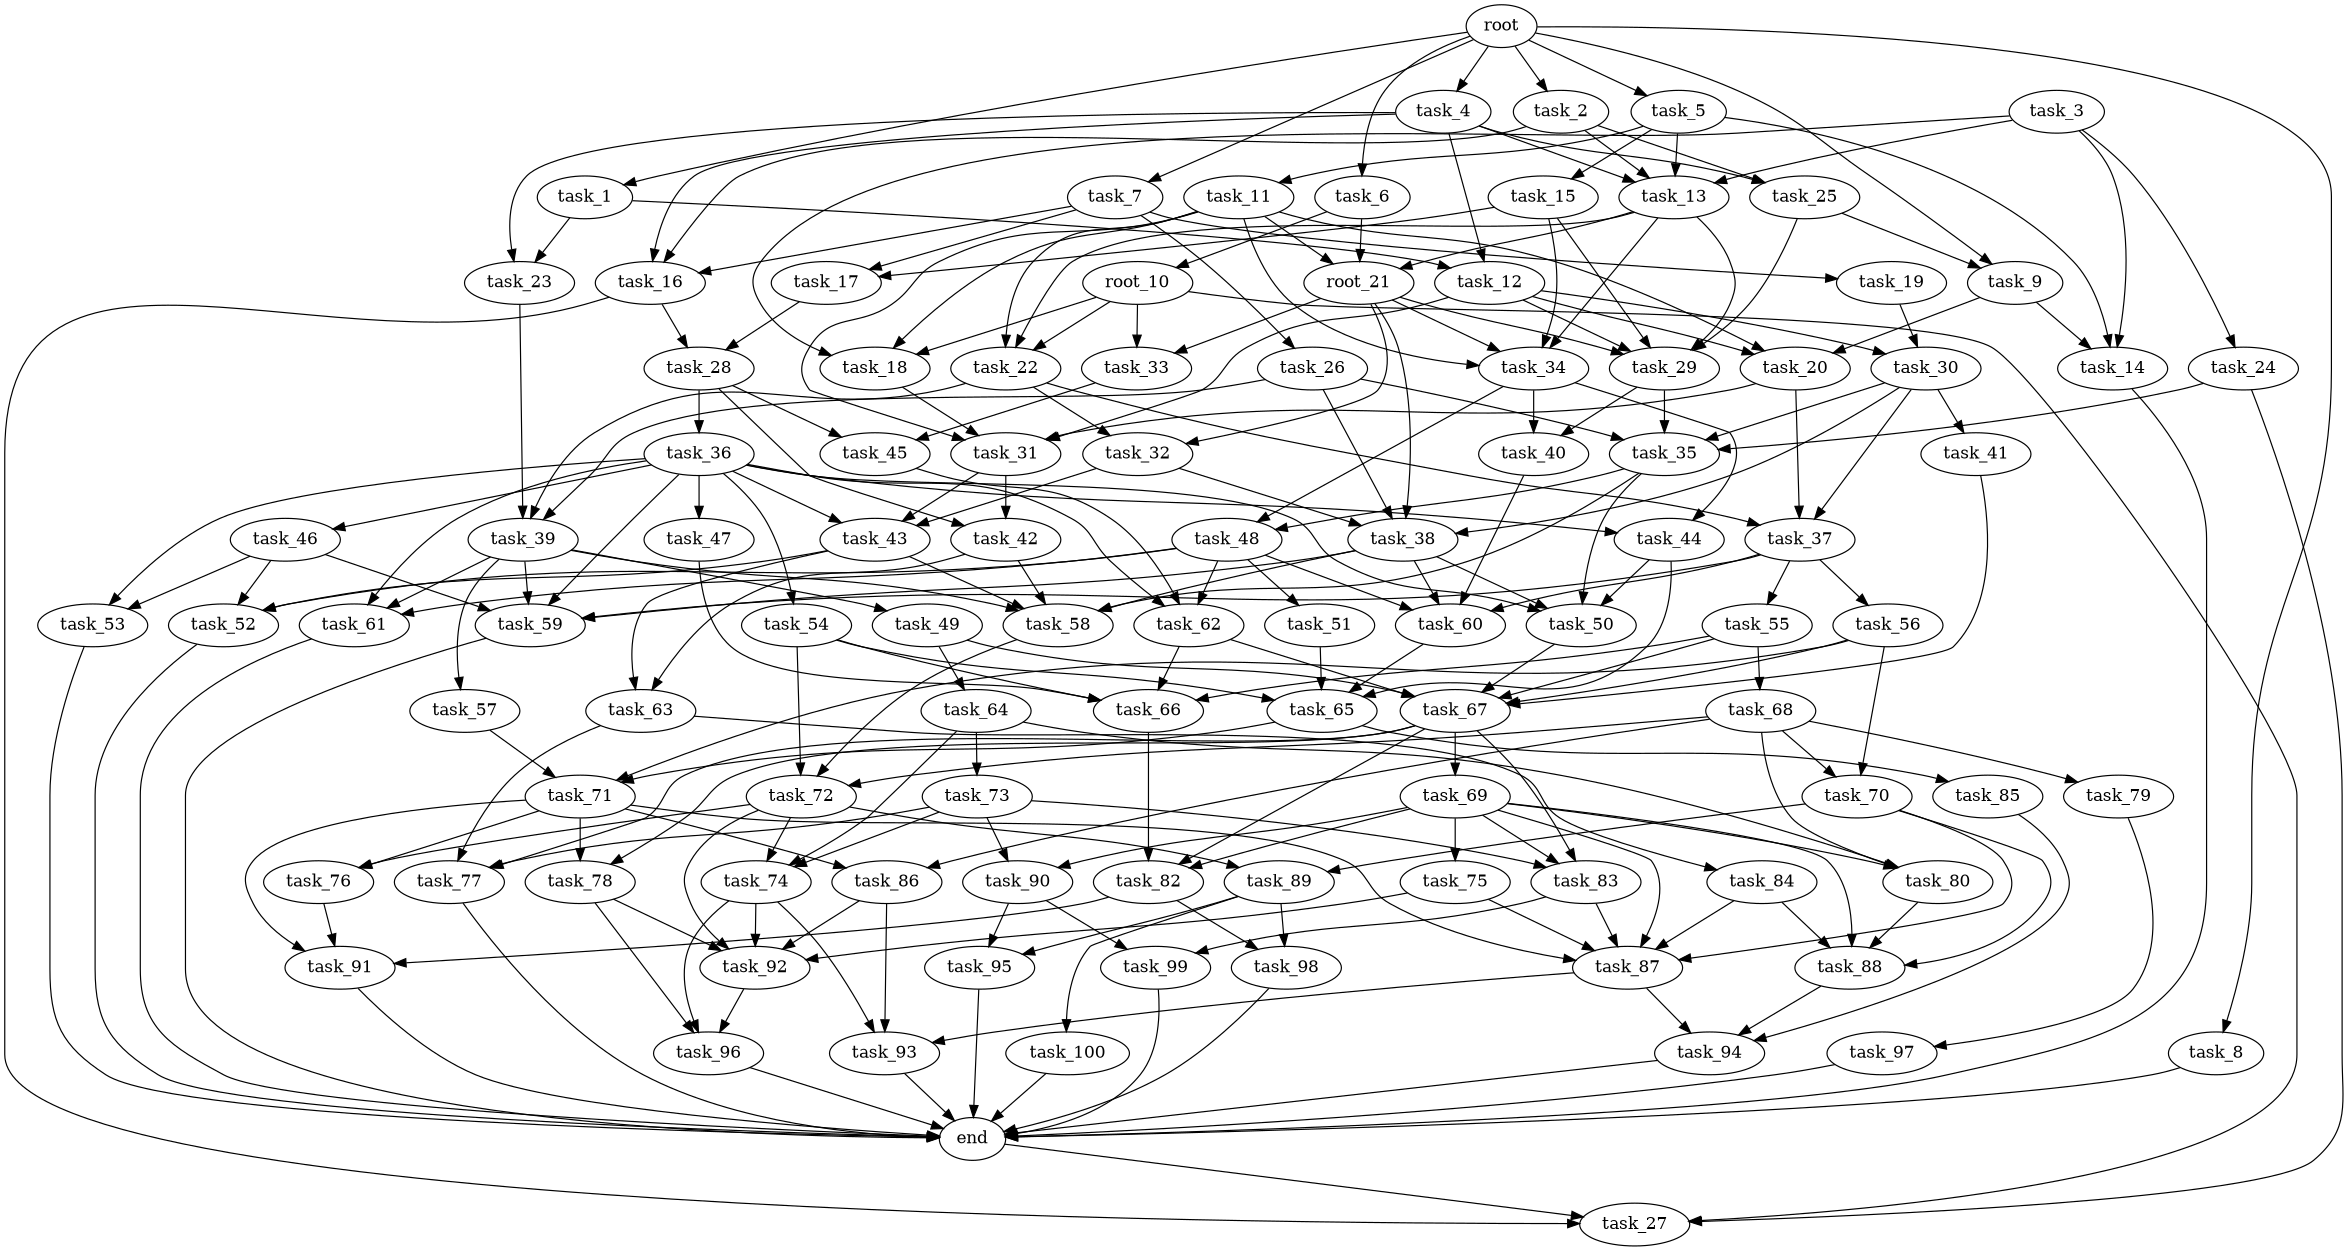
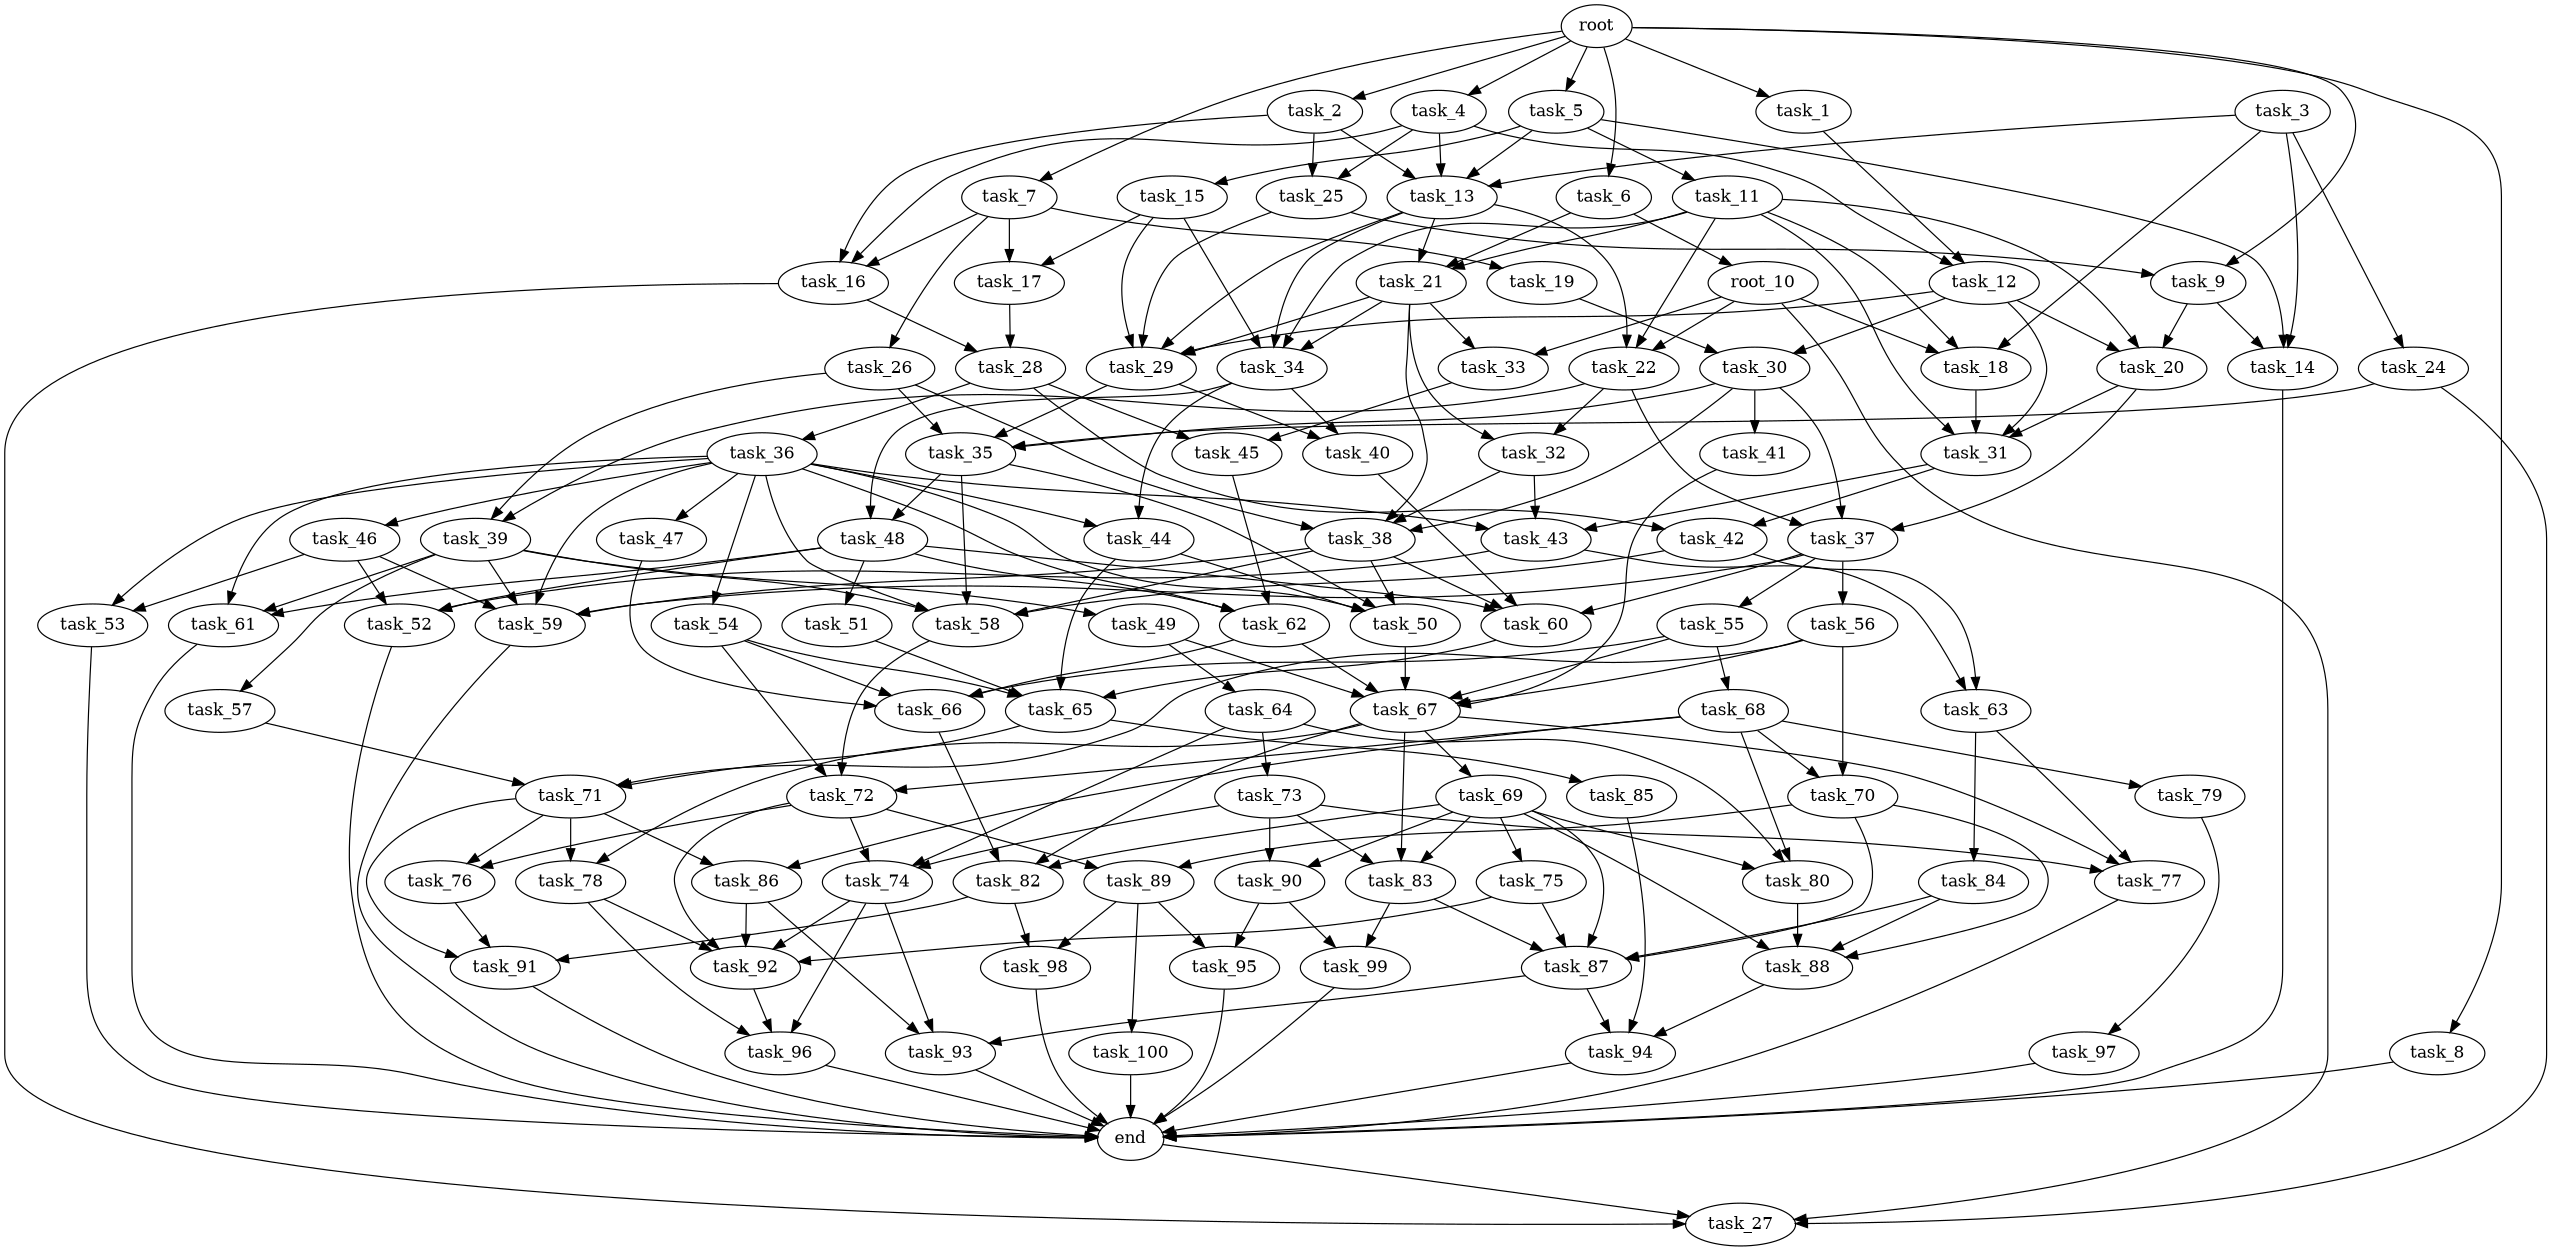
(520, 283) -> none
(1359, 283) -> (1411, 283)
(961, 580) -> (808, 561)
(1136, 827) -> none
